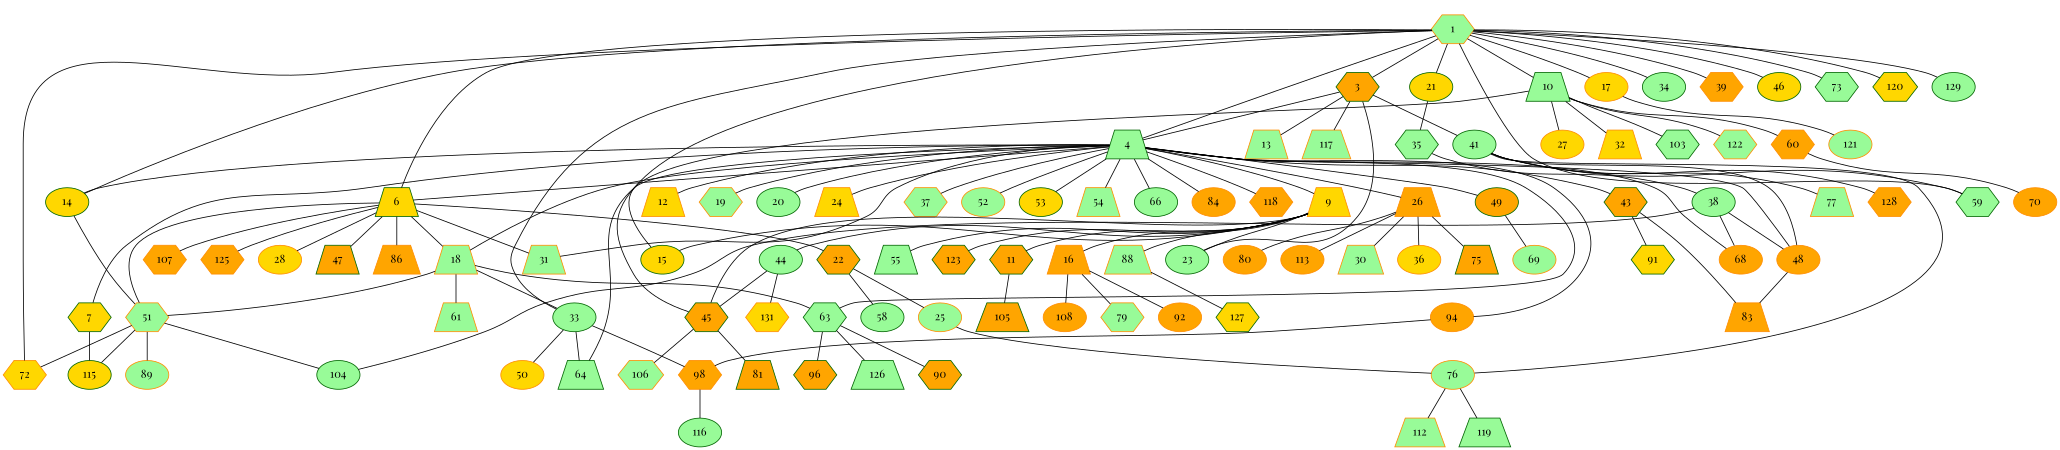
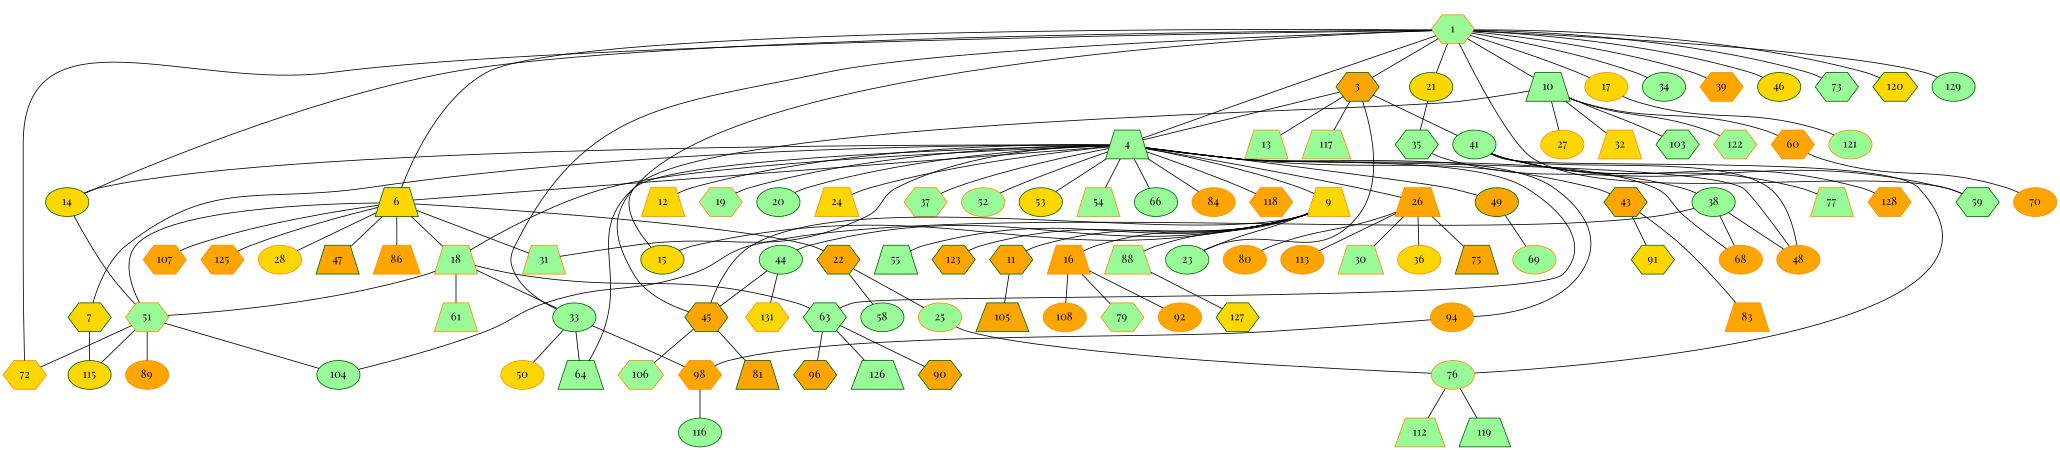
(1774, 288) -> none
(147, 375) -> (147, 375)
